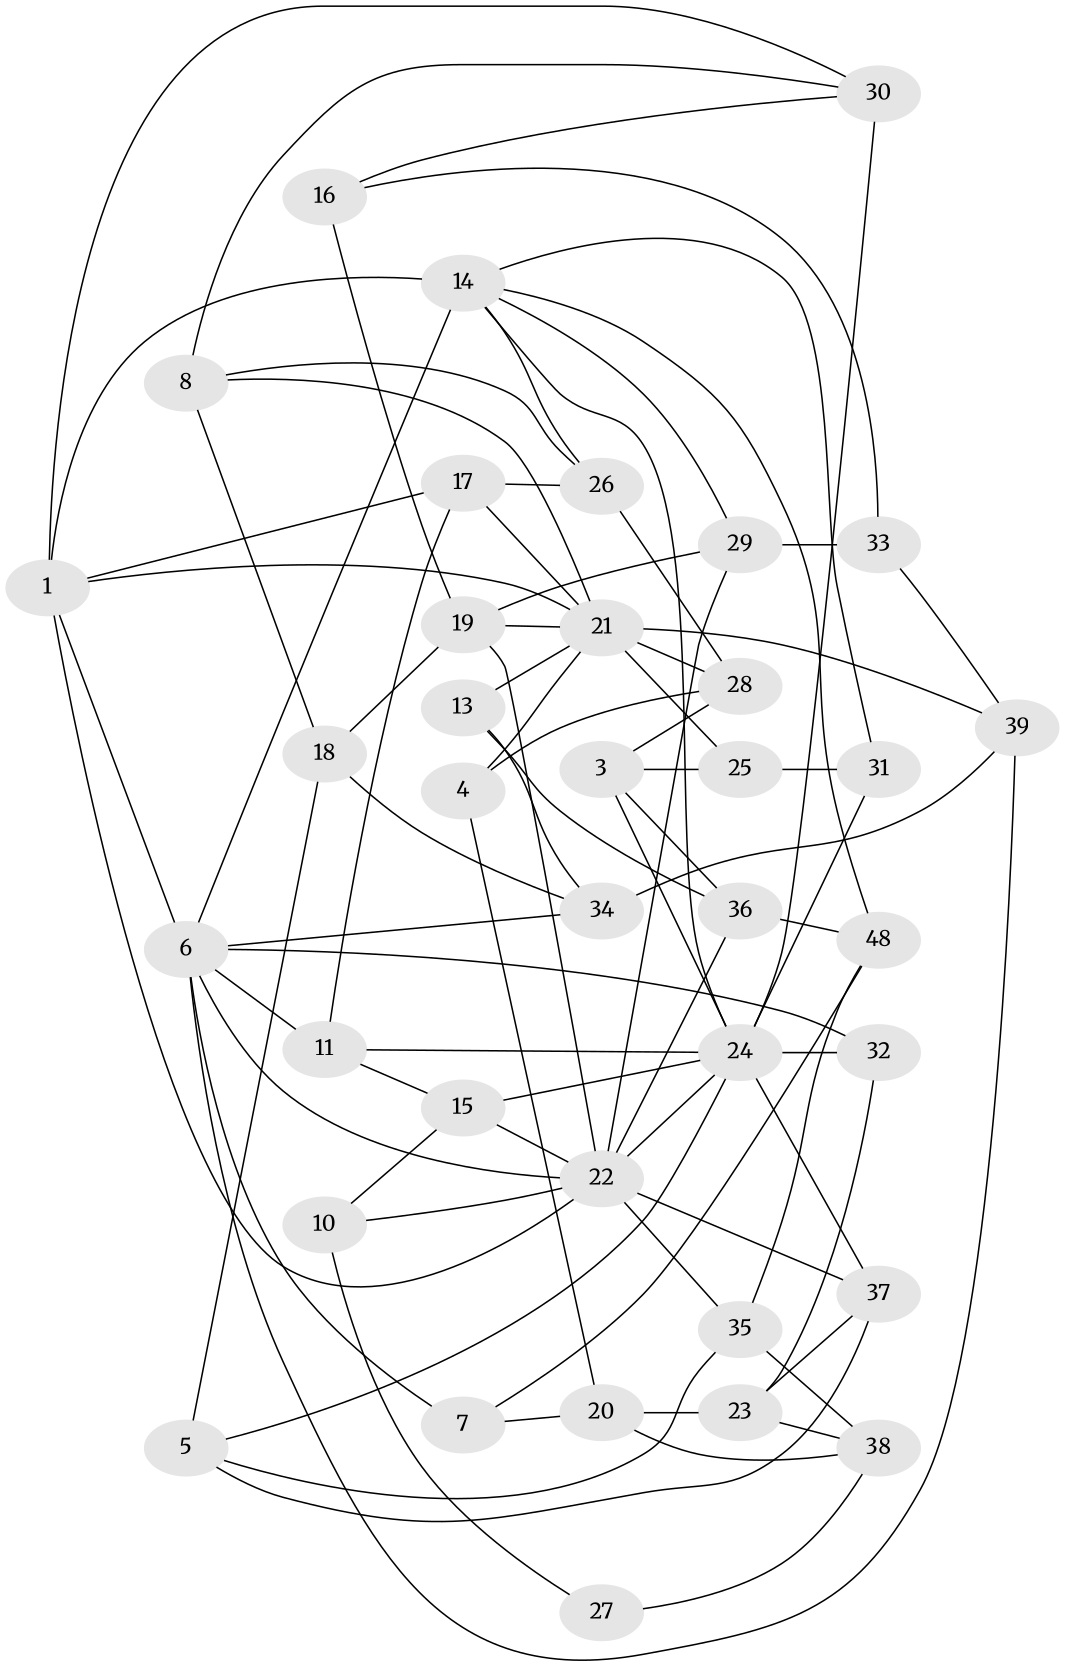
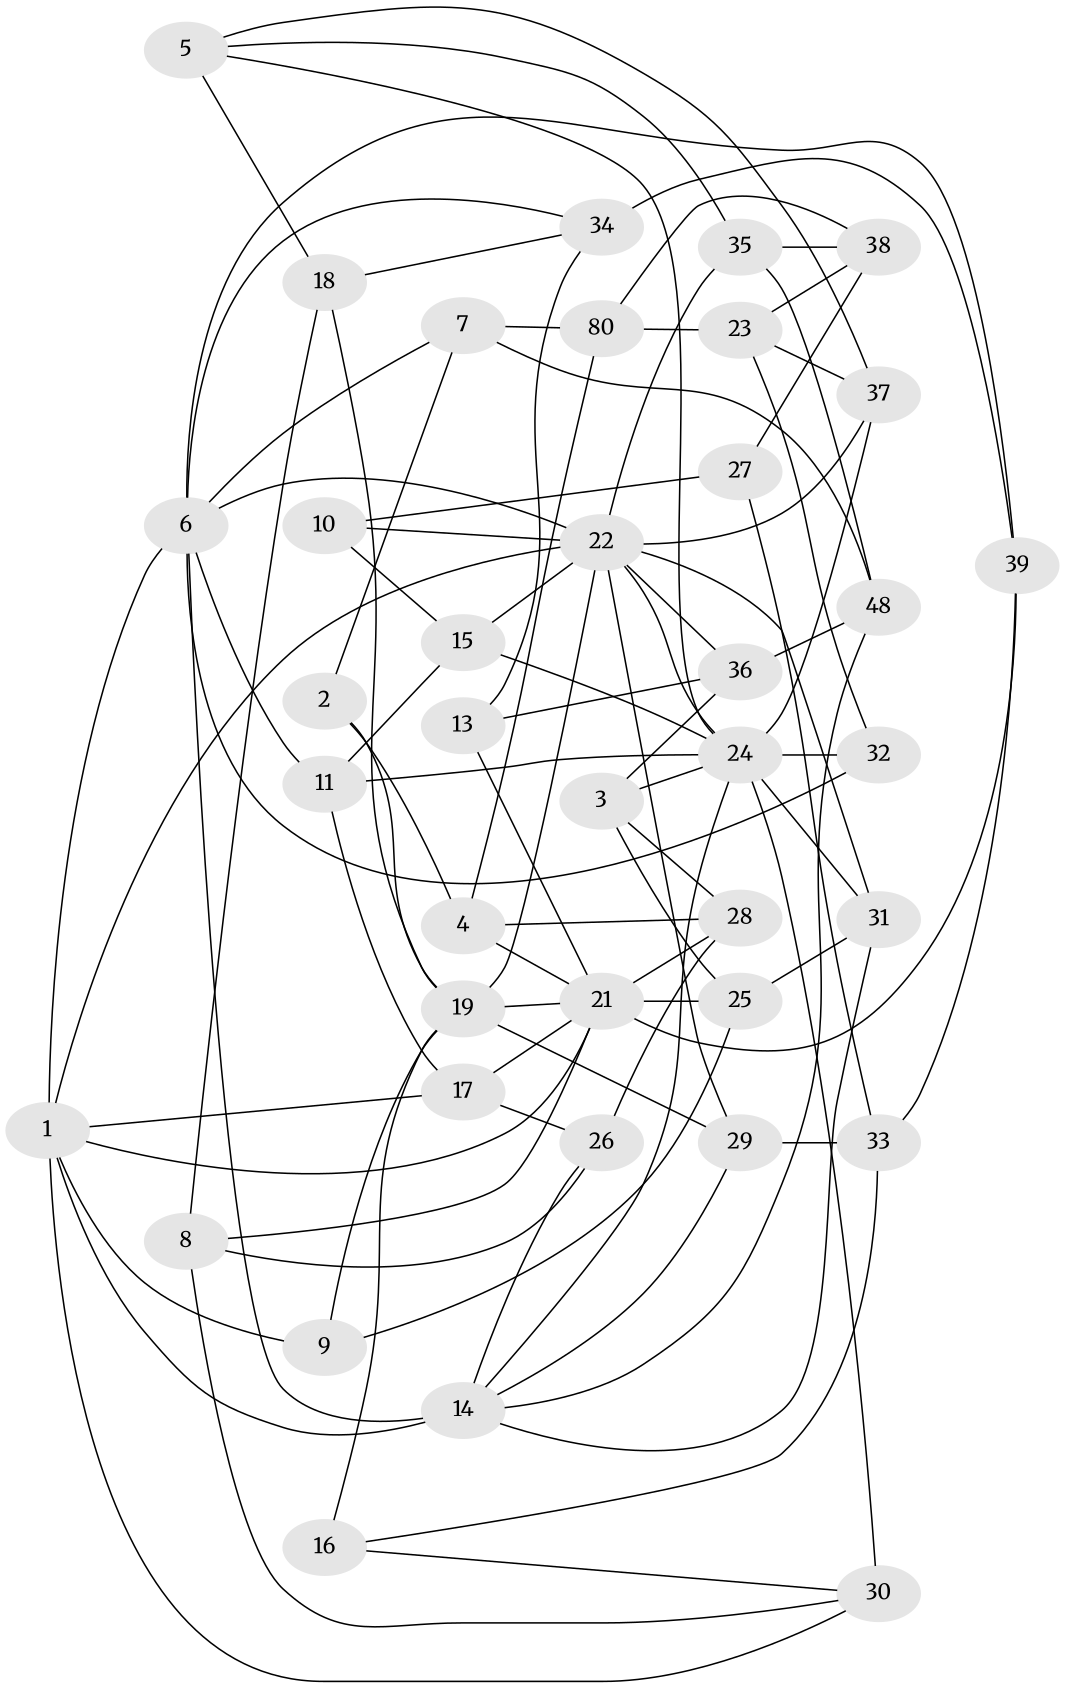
none -> (804, 694)
none -> (325, 701)
none -> (812, 807)
none -> (325, 1347)
(602, 1413) -> (602, 329)
